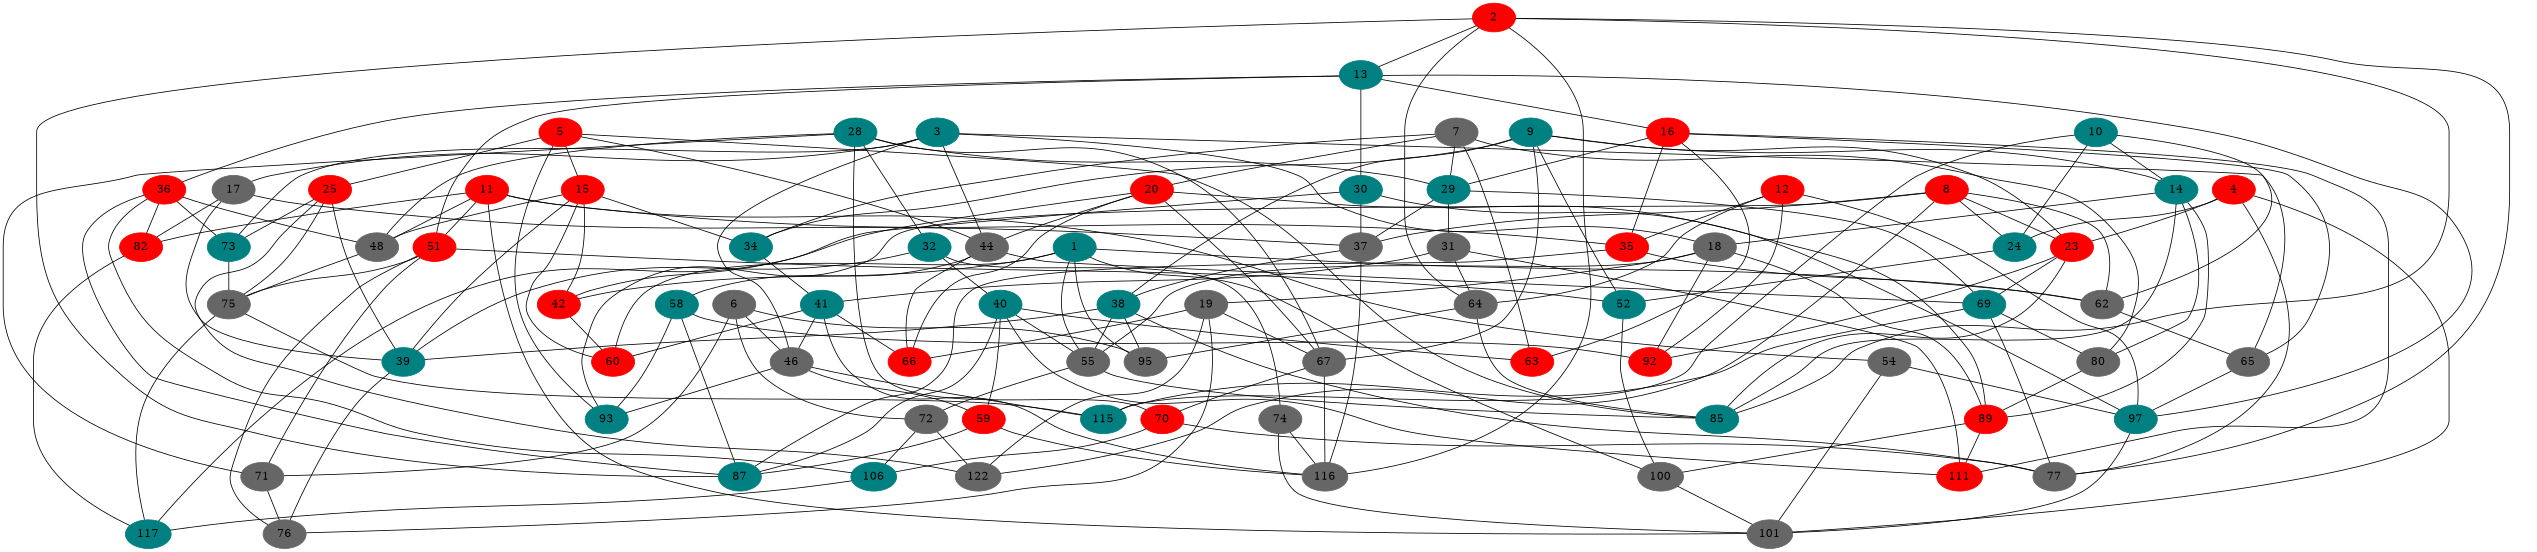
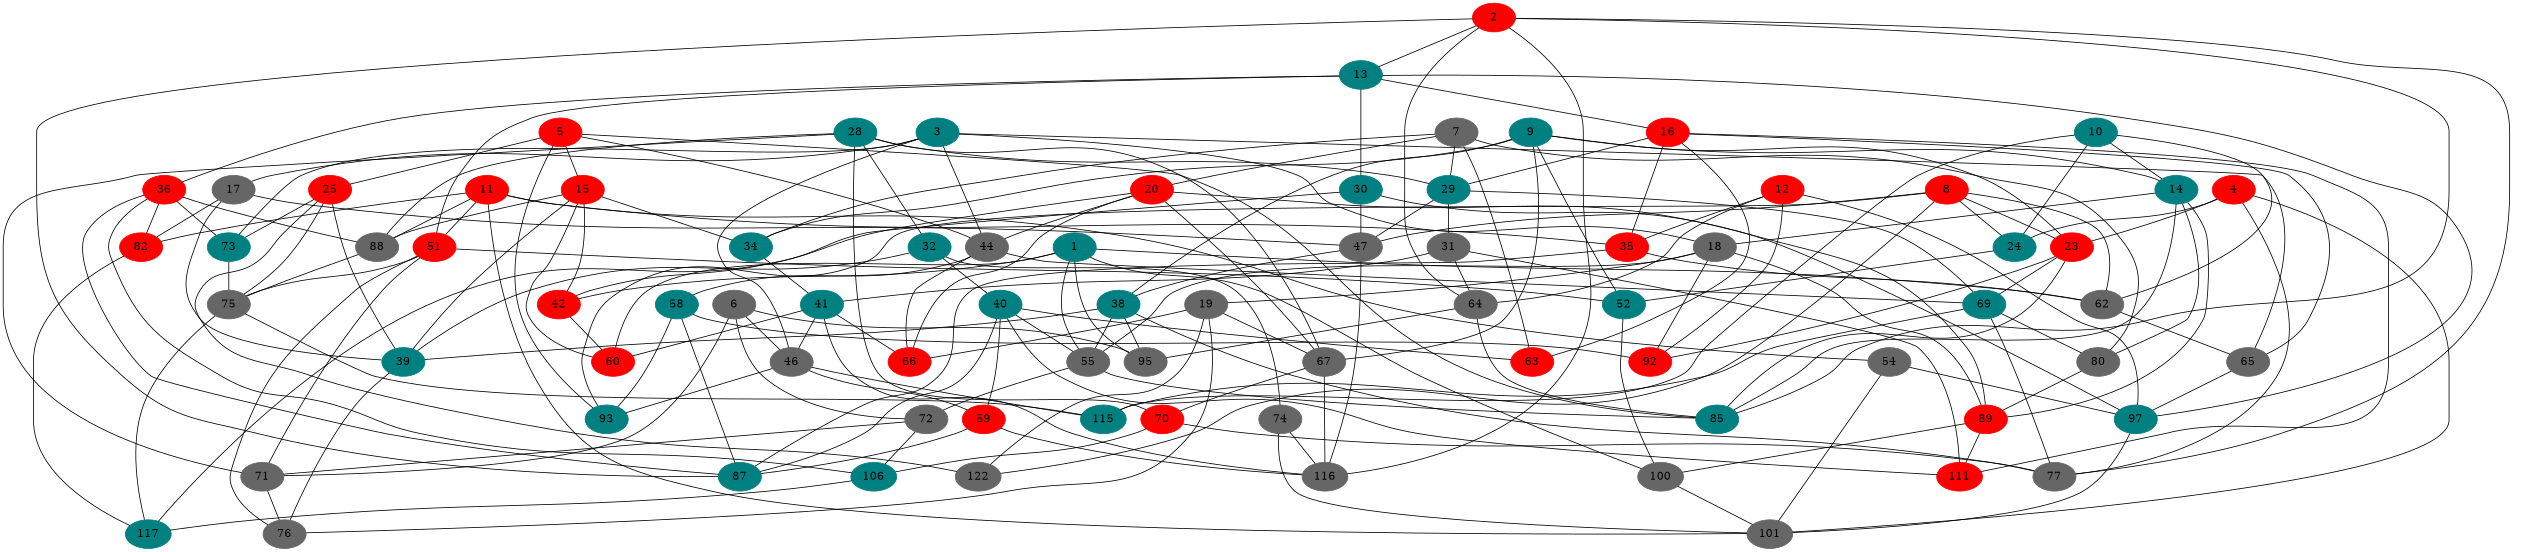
(377, 247) -> (377, 247)
(1361, 247) -> (1361, 247)
(952, 448) -> (625, 445)
